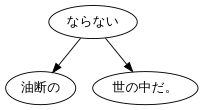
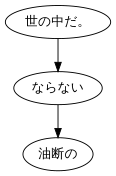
(116, 51) -> (58, 51)
